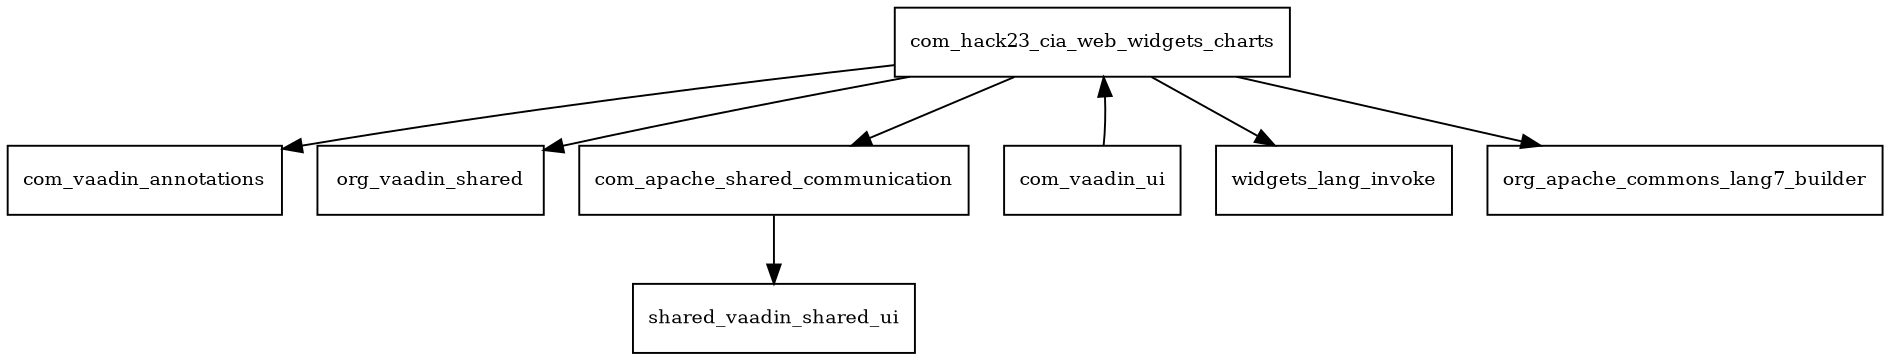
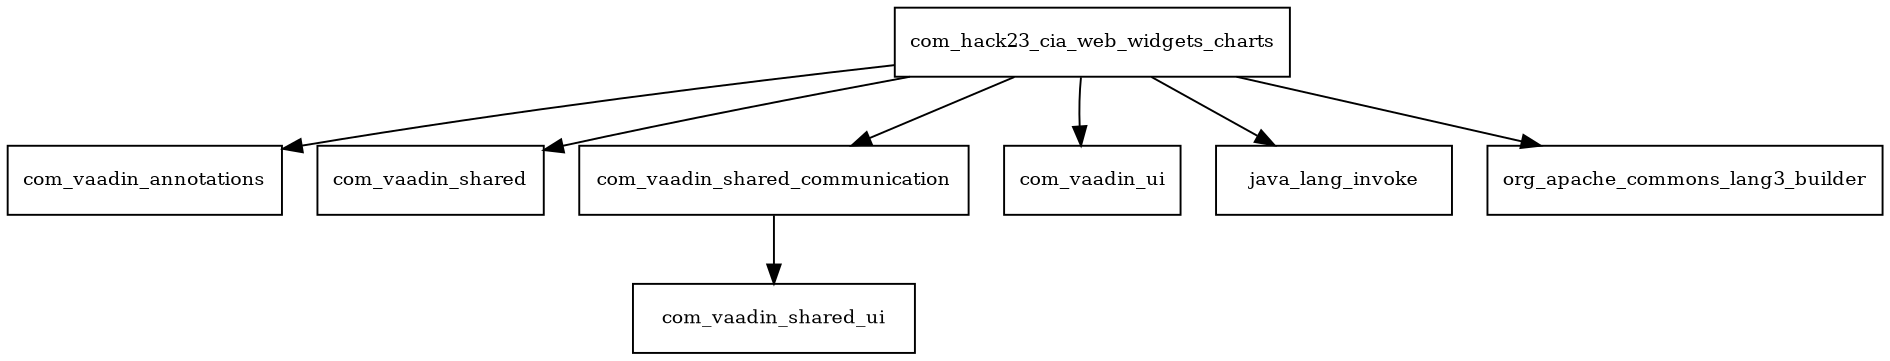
(1105, 121) -> (1080, 102)
(431, 180) -> (431, 180)
(774, 180) -> (774, 180)
(1334, 180) -> (1334, 180)
(1685, 180) -> (1685, 180)
(774, 318) -> (774, 318)
